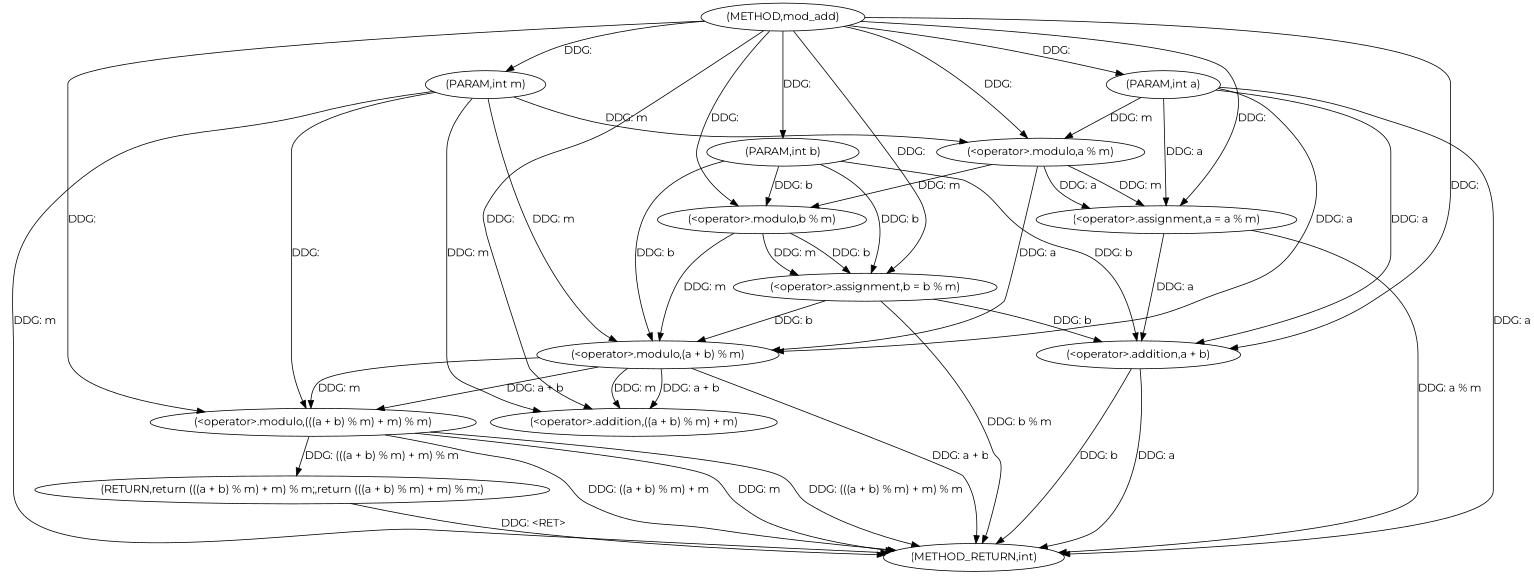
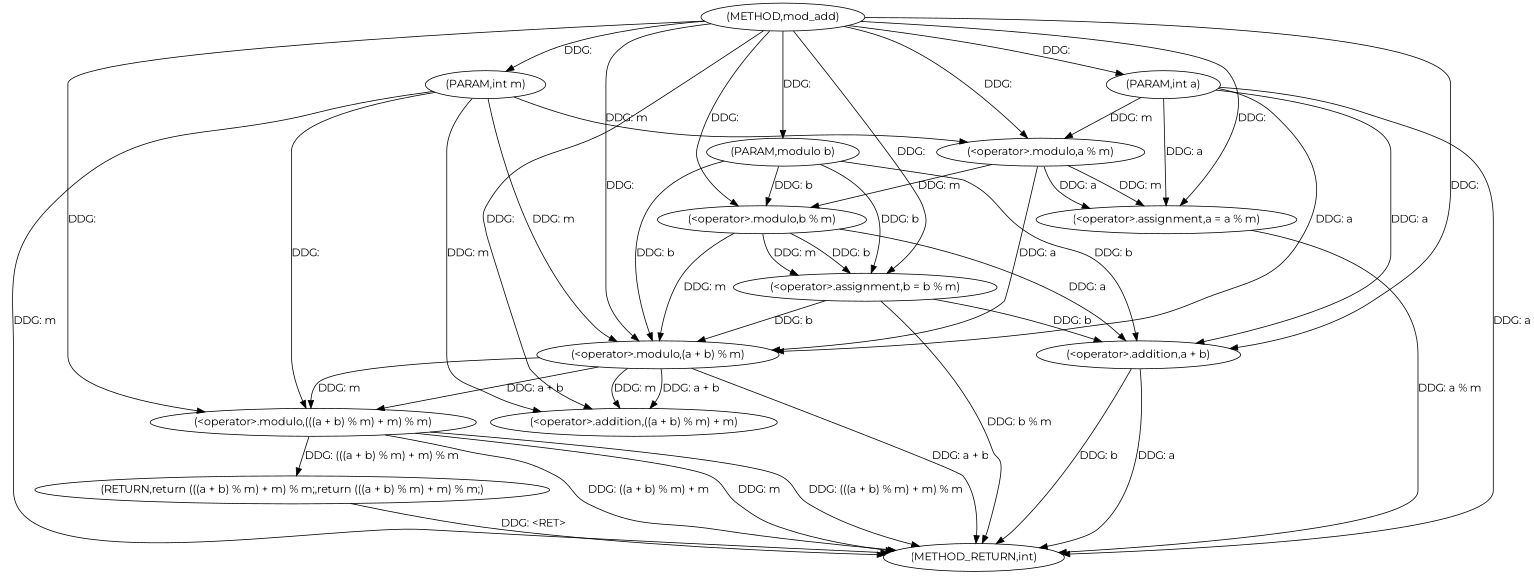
none -> (606, 147)
(783, 152) -> (783, 152)
(1154, 284) -> (987, 264)
